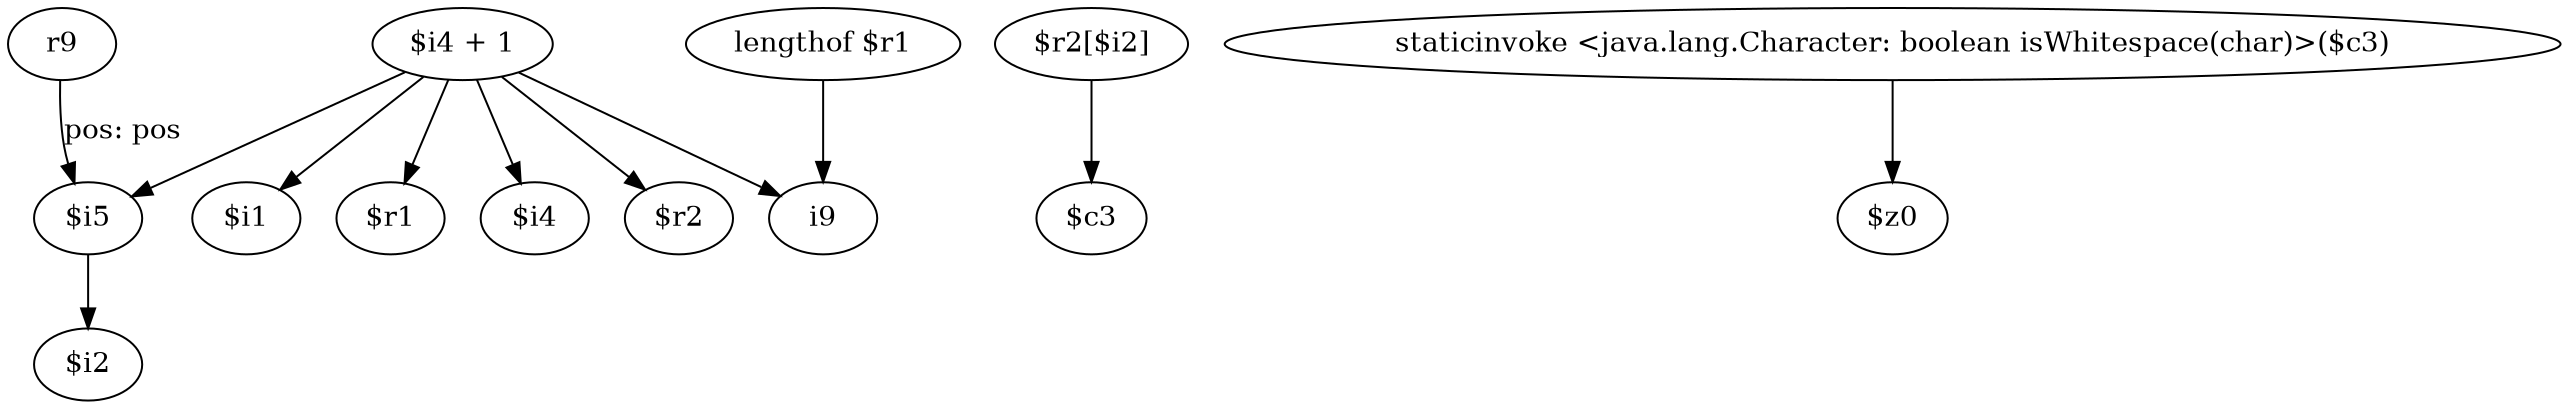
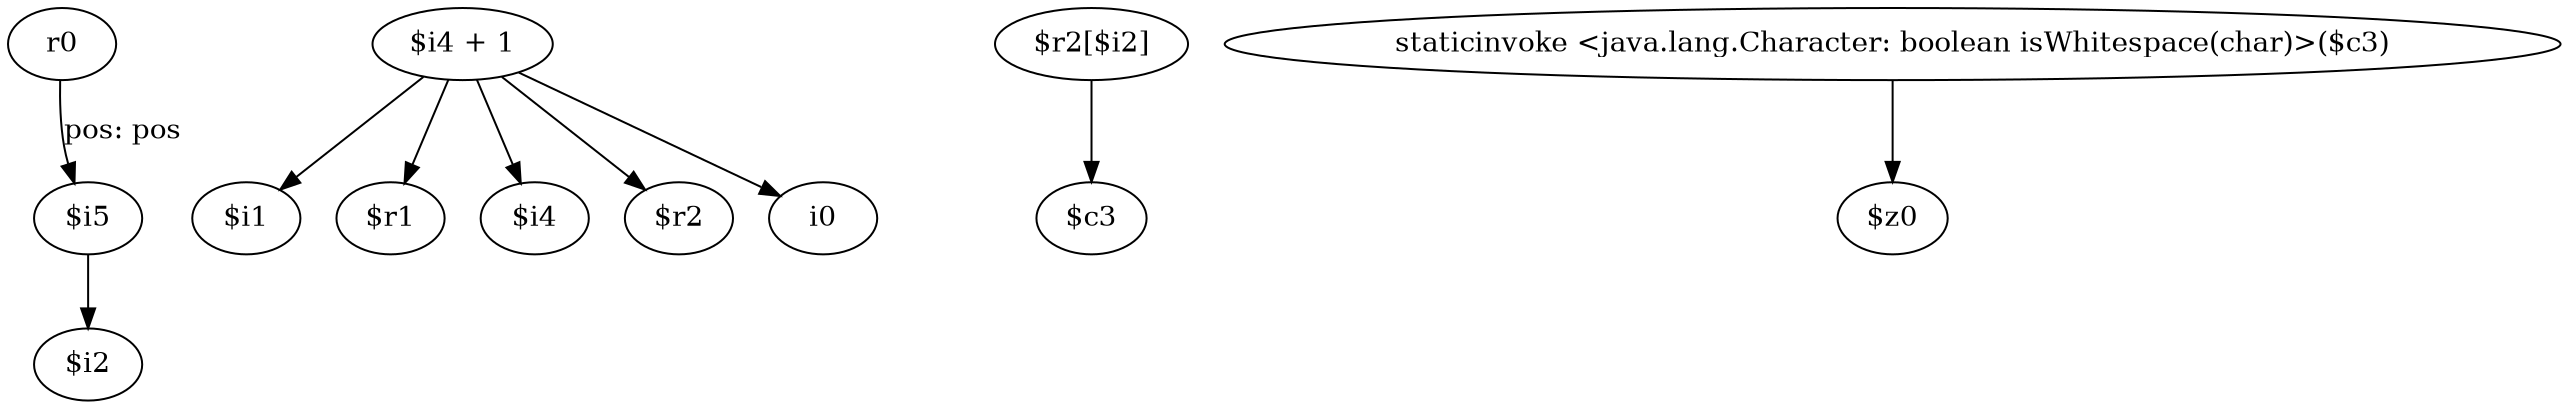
(62, 44) -> (62, 44)
(823, 44) -> none
(278, 130) -> none
(823, 218) -> (823, 218)
